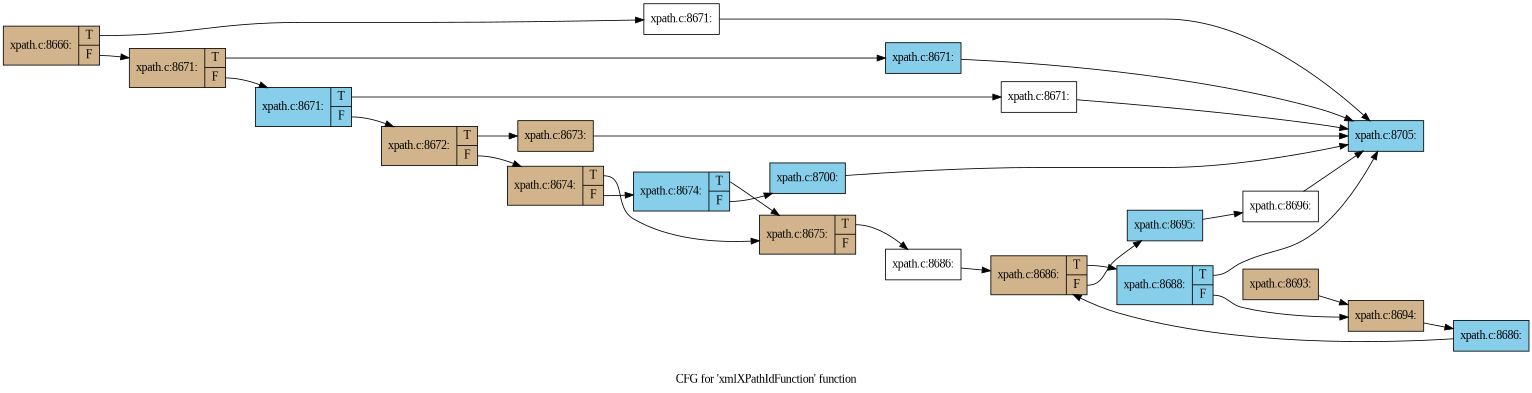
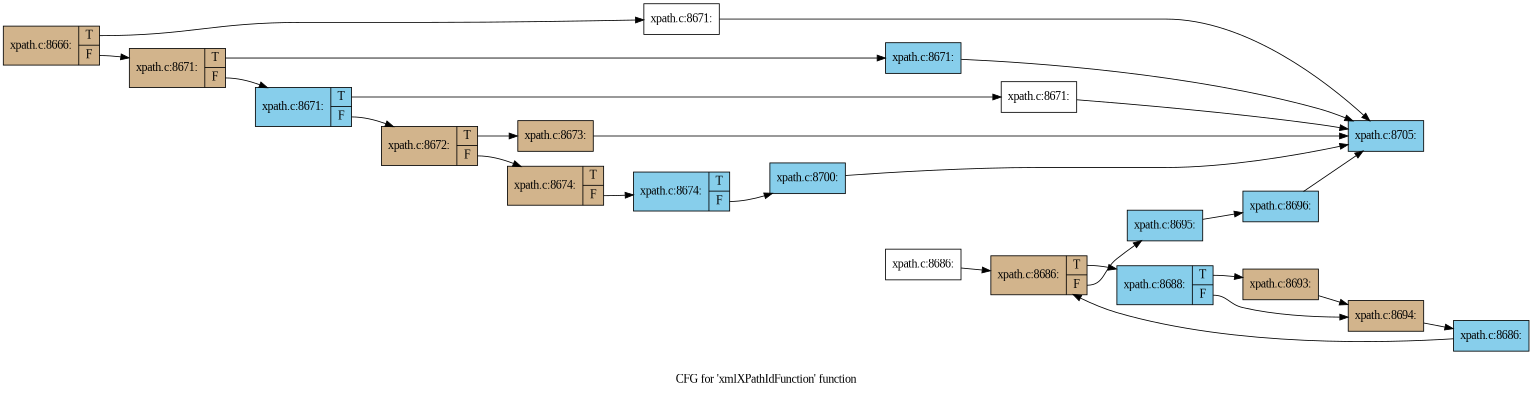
(1281, 206) -> (1281, 206)
(808, 235) -> none
(1308, 237) -> (1224, 276)
